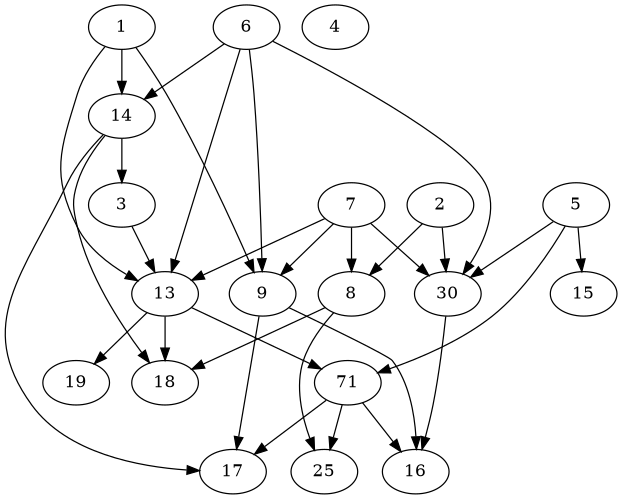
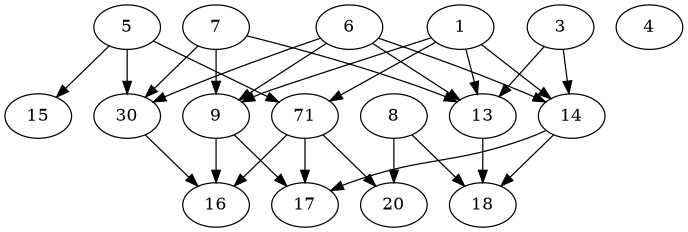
(122, 154) -> (565, 65)
(440, 205) -> none
(352, 243) -> none
(248, 334) -> (391, 67)
(76, 383) -> none
(324, 472) -> (394, 205)
